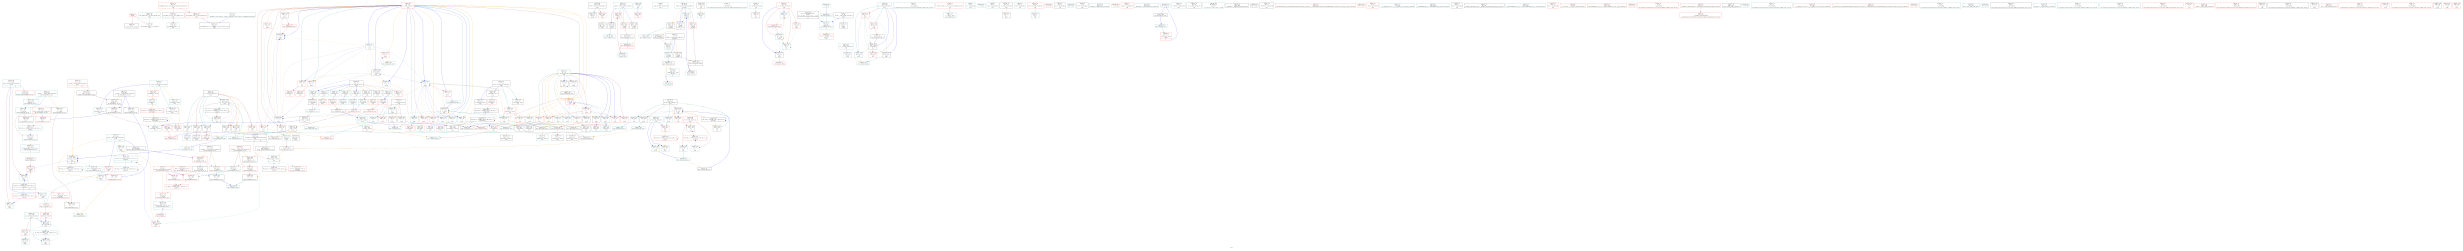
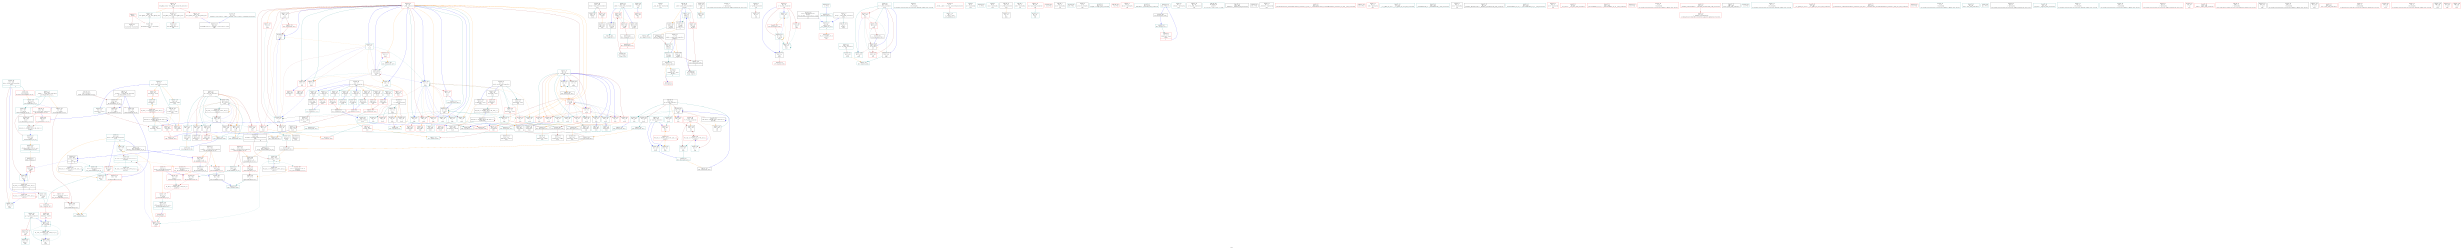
(78, 83) -> none
